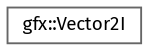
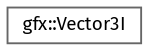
(74, 25) -> (74, 25)
